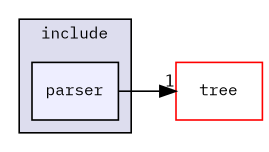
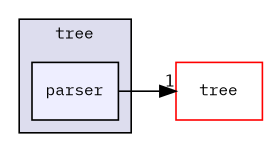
(75, 34) -> (75, 34)
